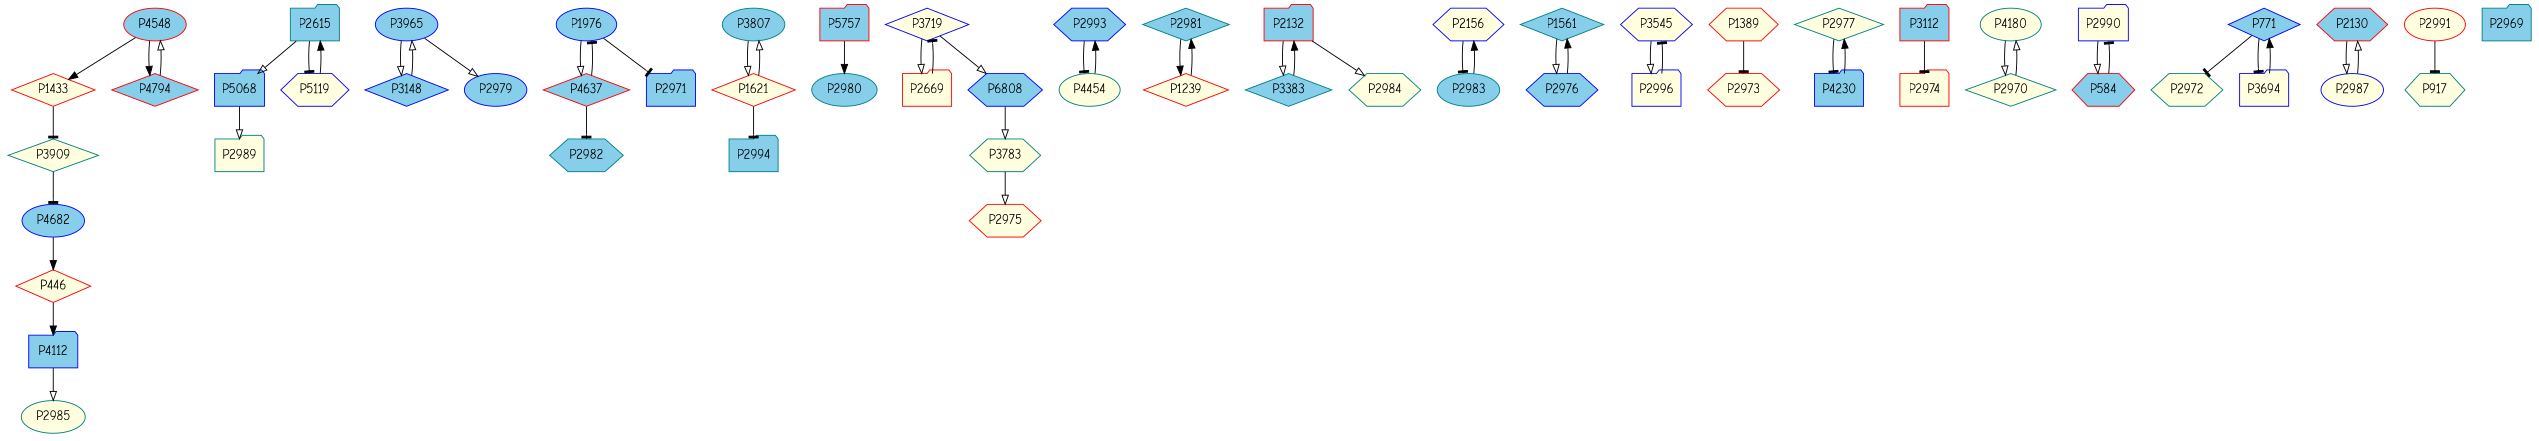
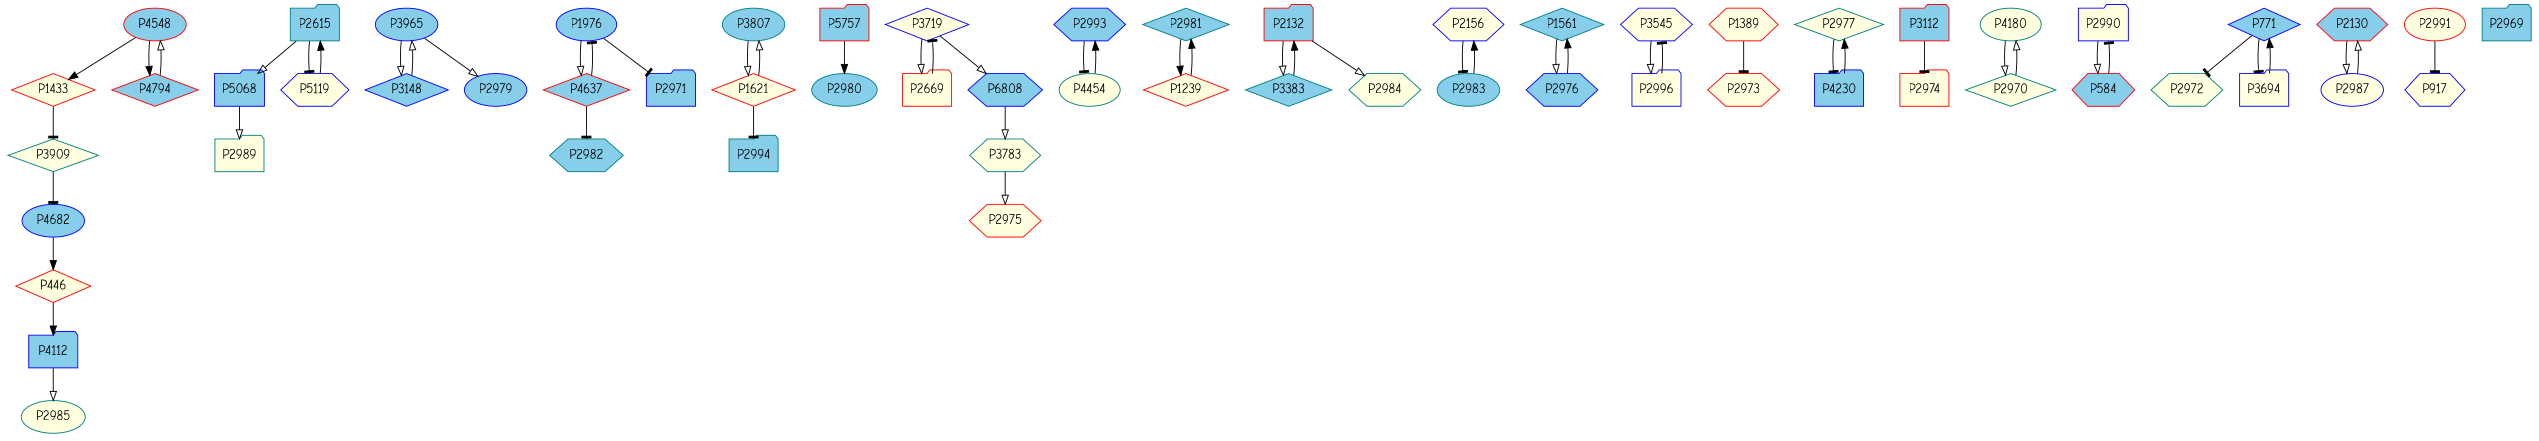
(2435, 90) -> (2435, 90)
